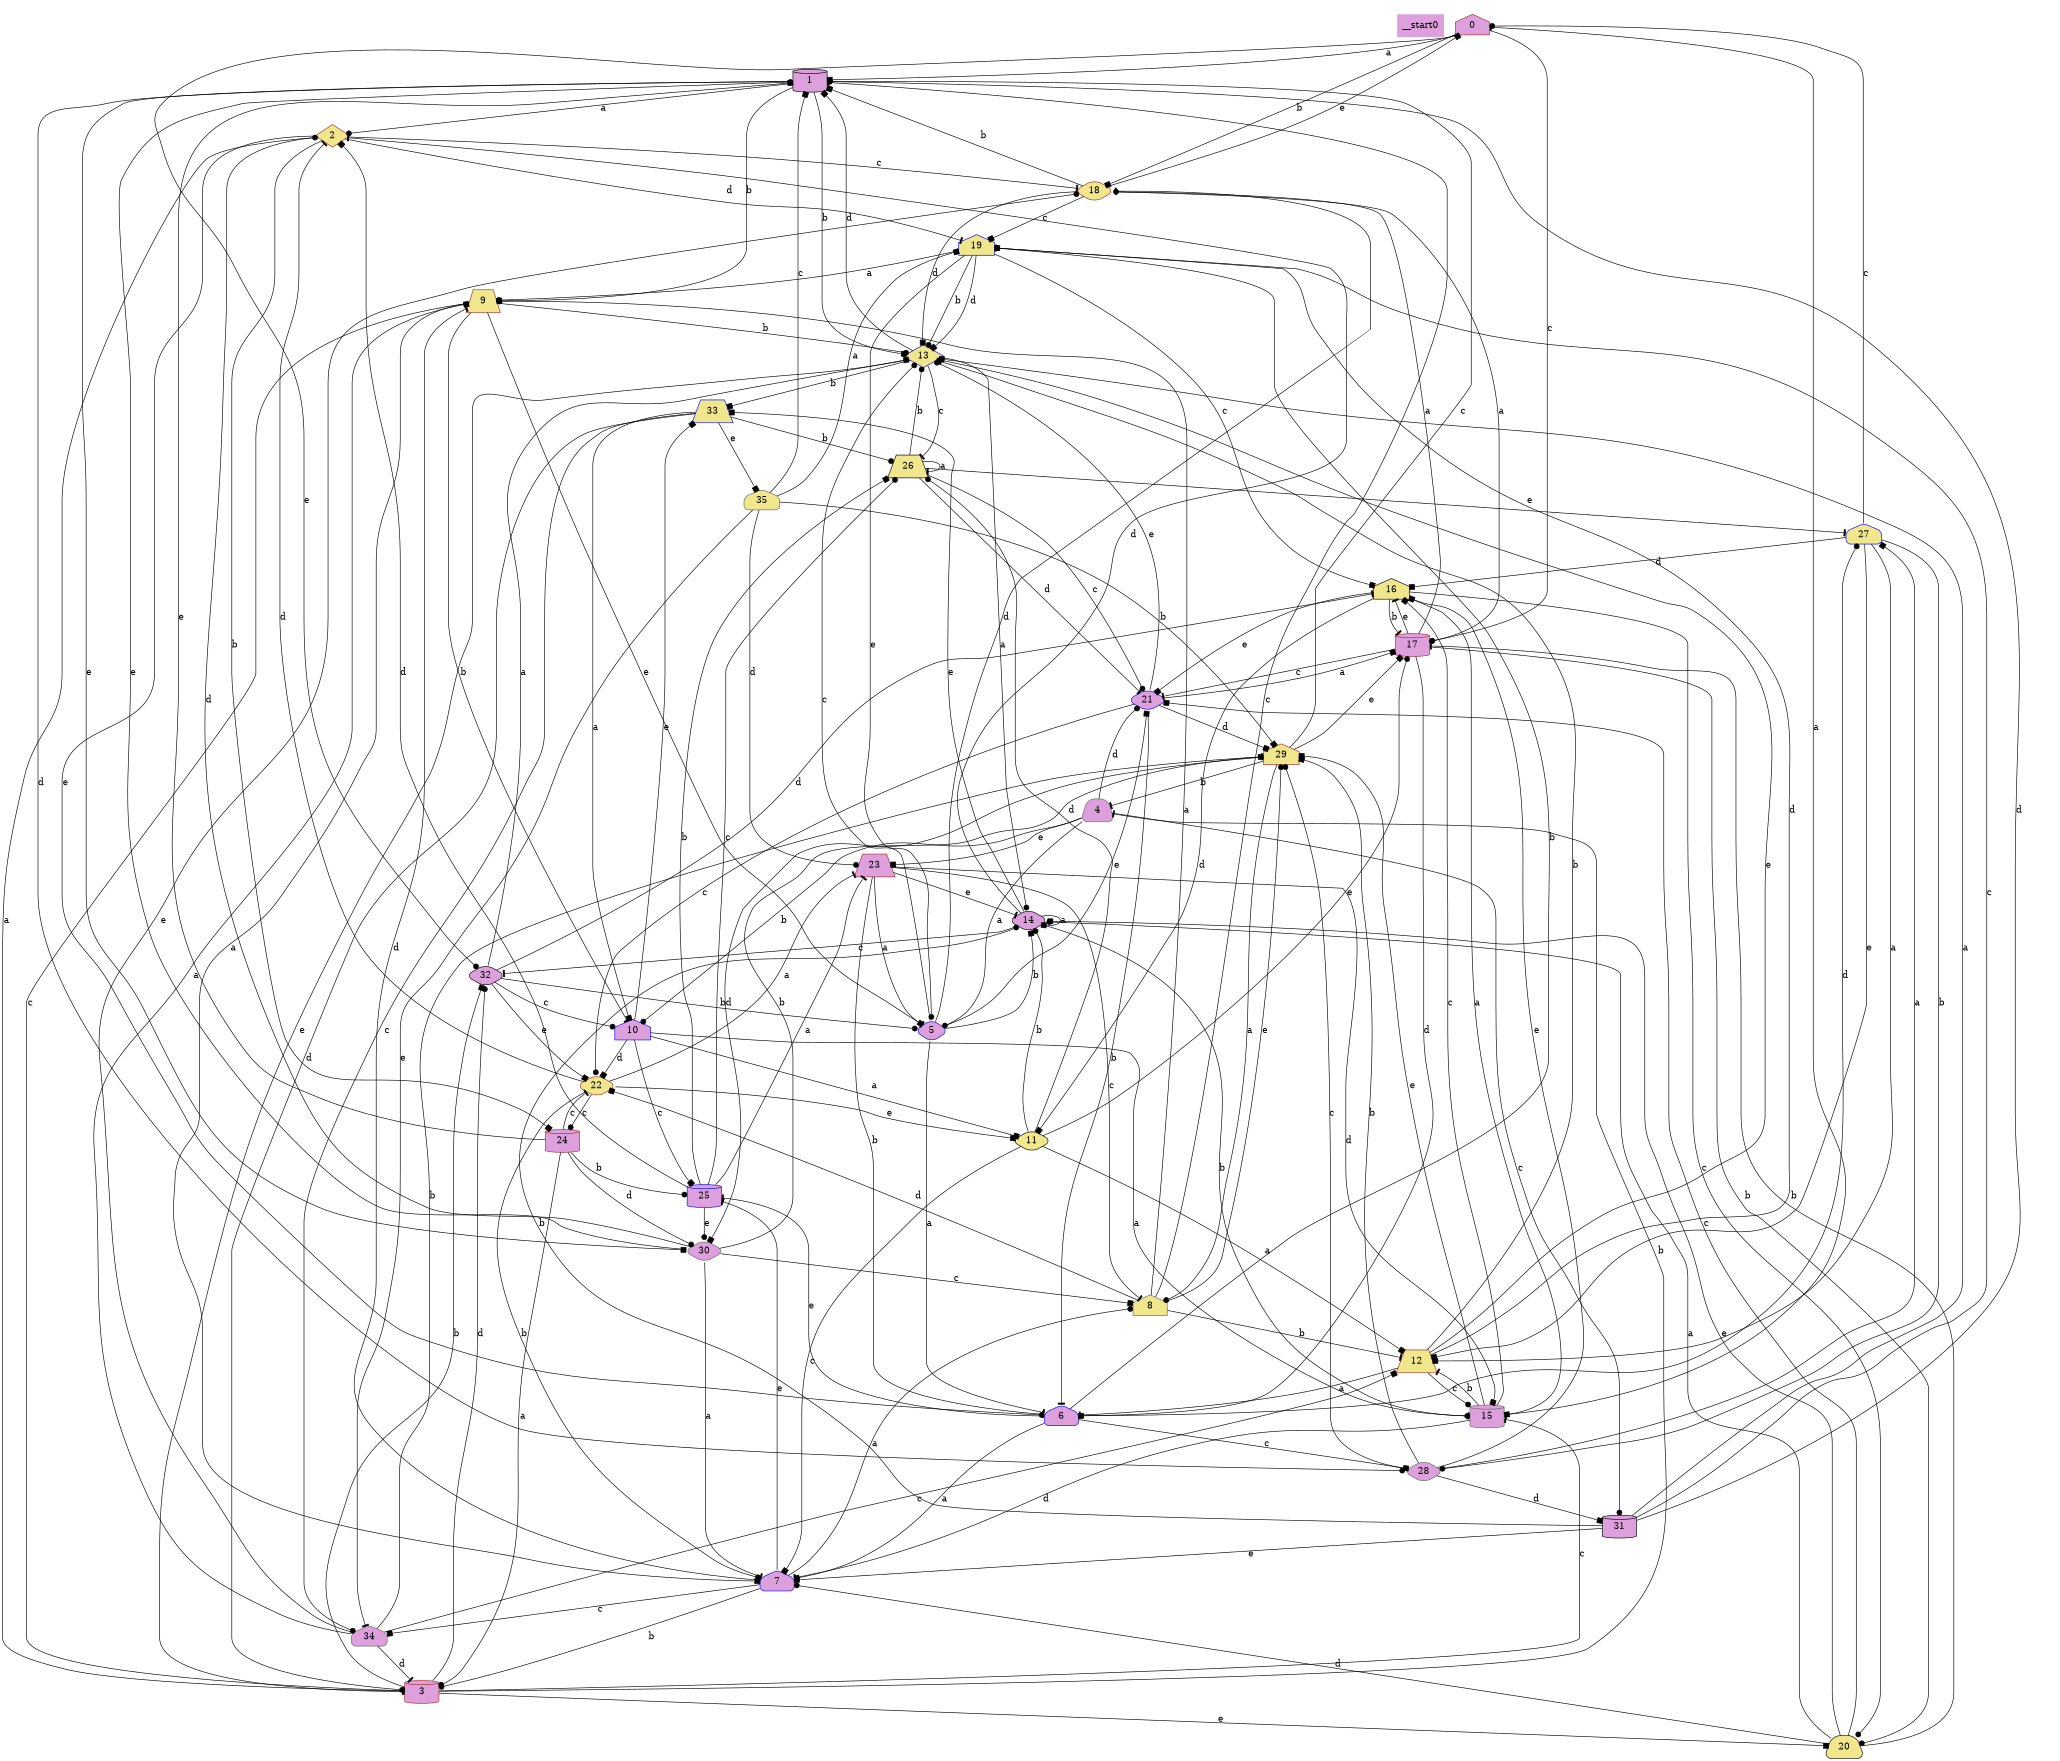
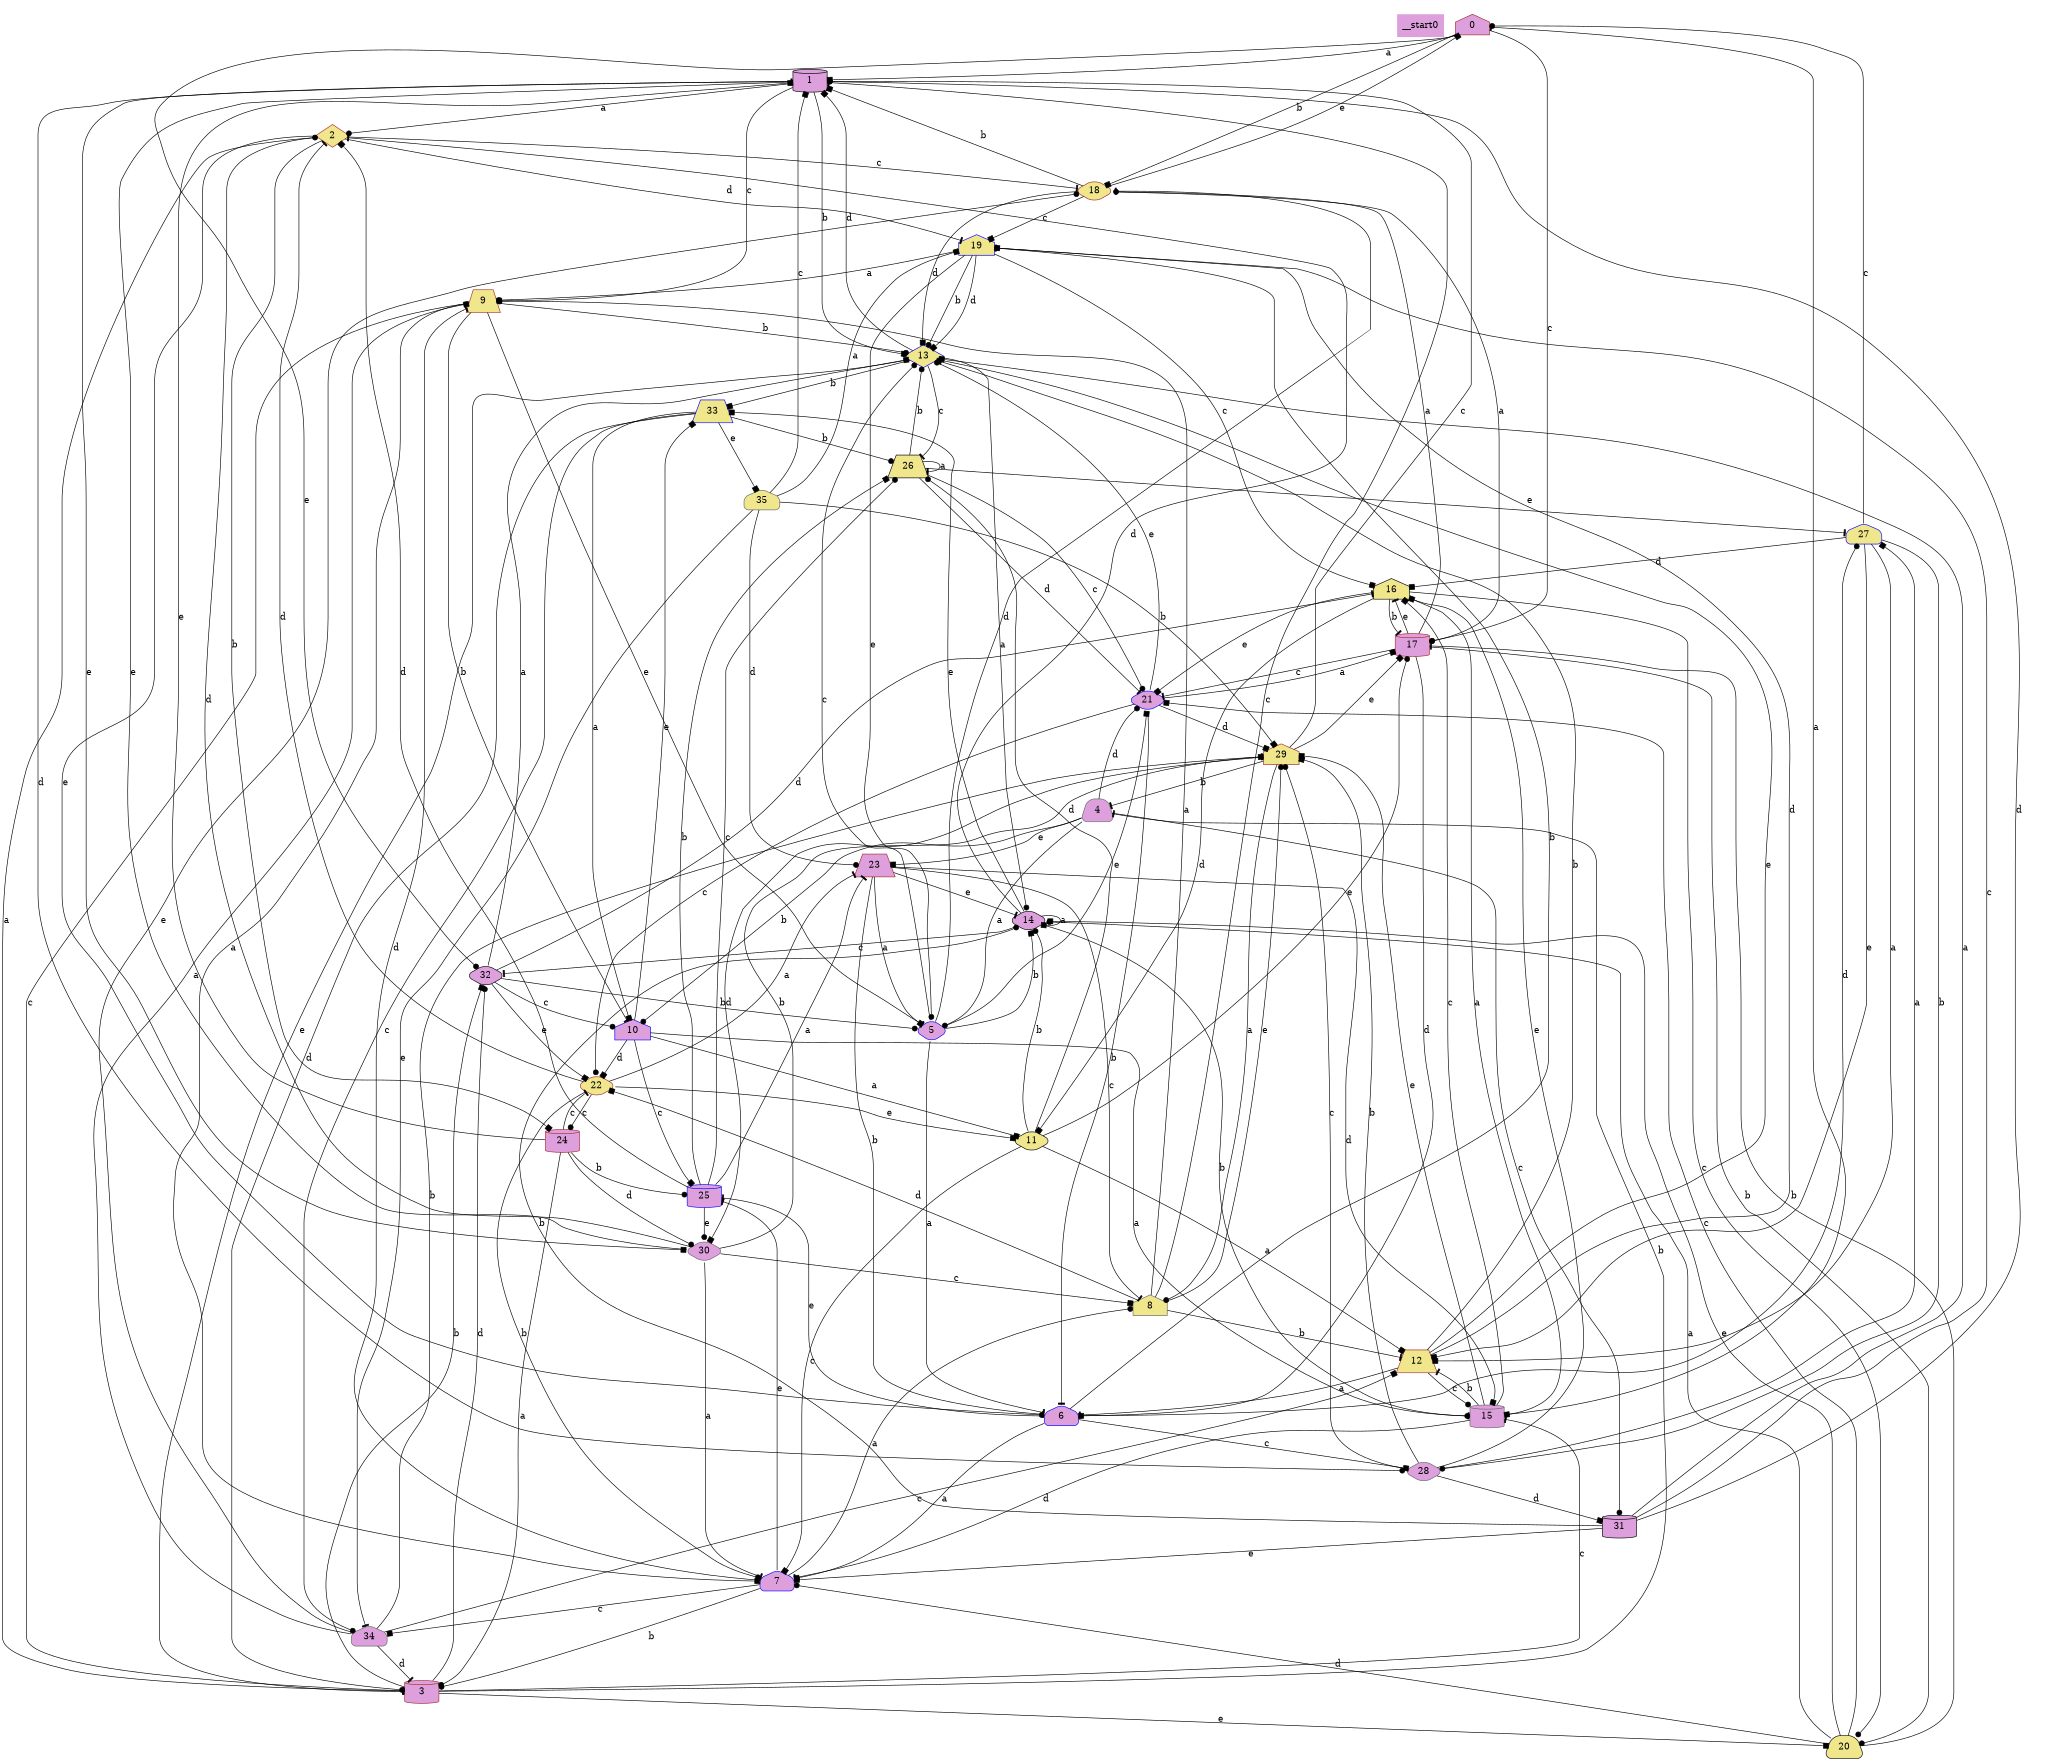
(749, 191) -> (749, 191)
(130, 547) -> (130, 547)
